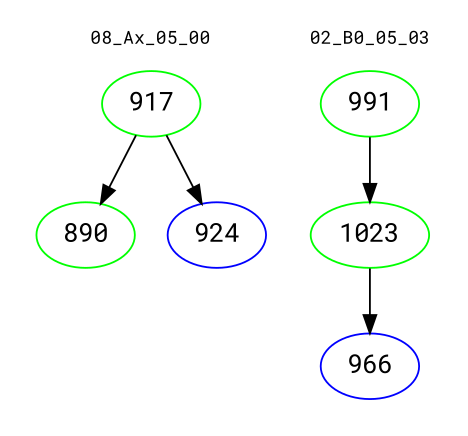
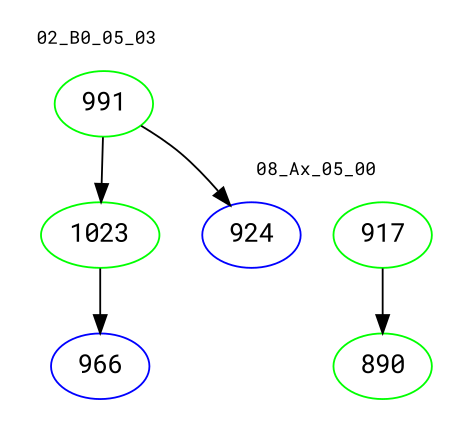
(180, 161) -> (199, 170)
